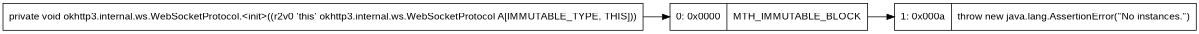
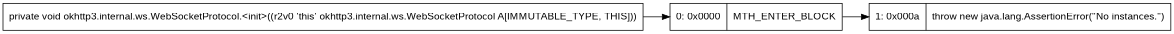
(797, 16) -> (785, 16)
